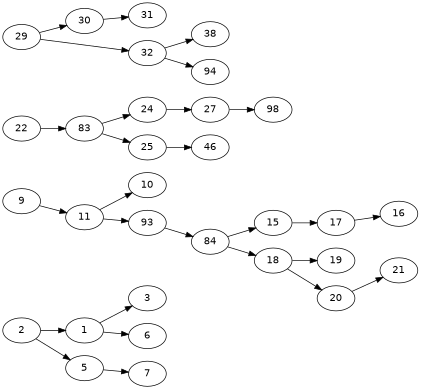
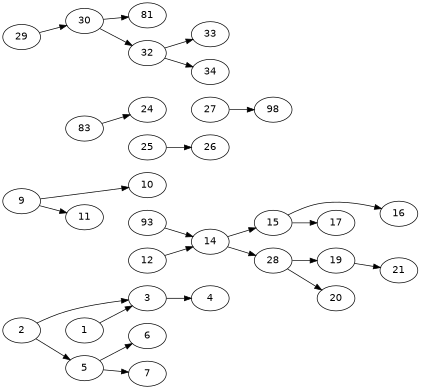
(147, 15) -> (147, 15)
(210, 34) -> (210, 34)
(81, 45) -> (113, 35)
(210, 72) -> (210, 72)
(175, 110) -> none
(22, 129) -> none
(113, 137) -> none
(210, 147) -> (210, 147)
(113, 203) -> (81, 194)
(364, 219) -> (331, 202)
(112, 220) -> none
(210, 242) -> (210, 242)
none -> (147, 261)
(273, 261) -> (273, 261)
(364, 286) -> (364, 265)
none -> (210, 298)
(50, 330) -> (78, 308)
(112, 333) -> (113, 354)
